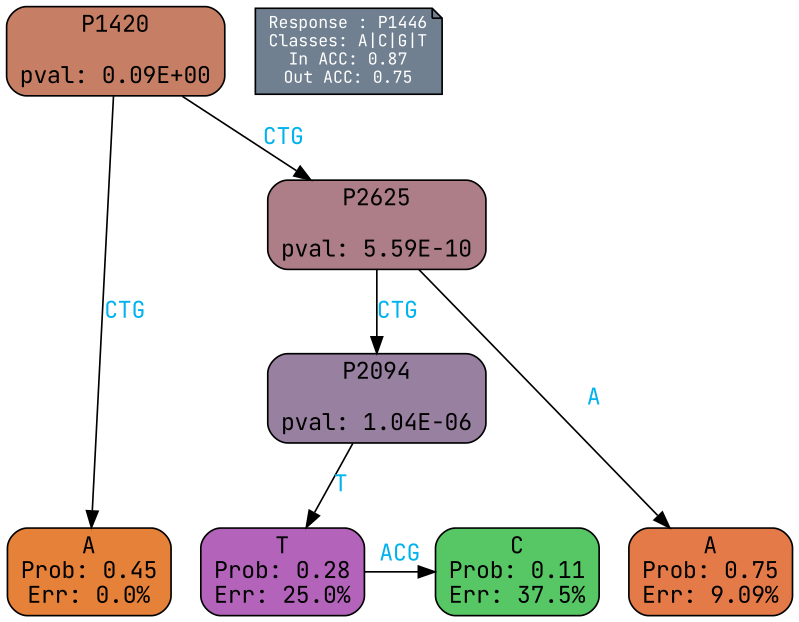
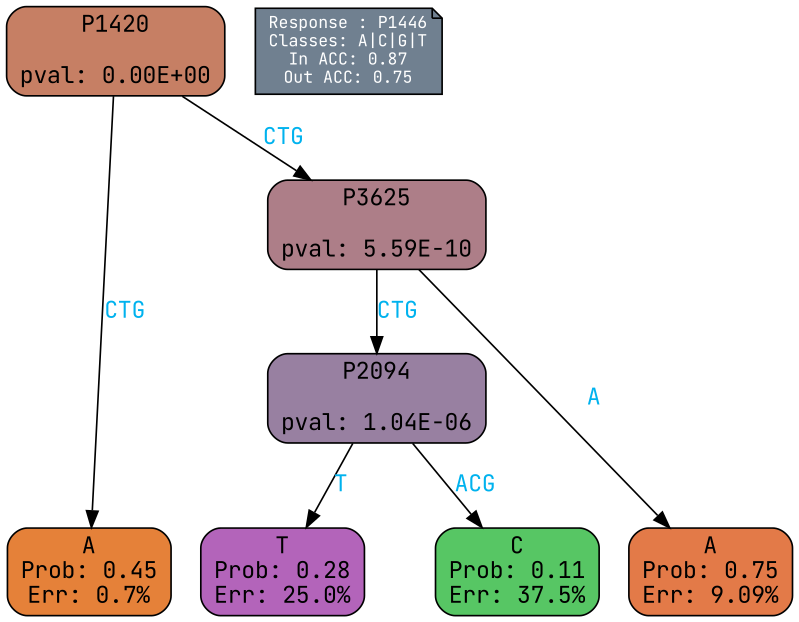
(116, 51) -> (116, 51)
(377, 225) -> (377, 225)
(89, 572) -> (89, 572)
(391, 572) -> (442, 479)
